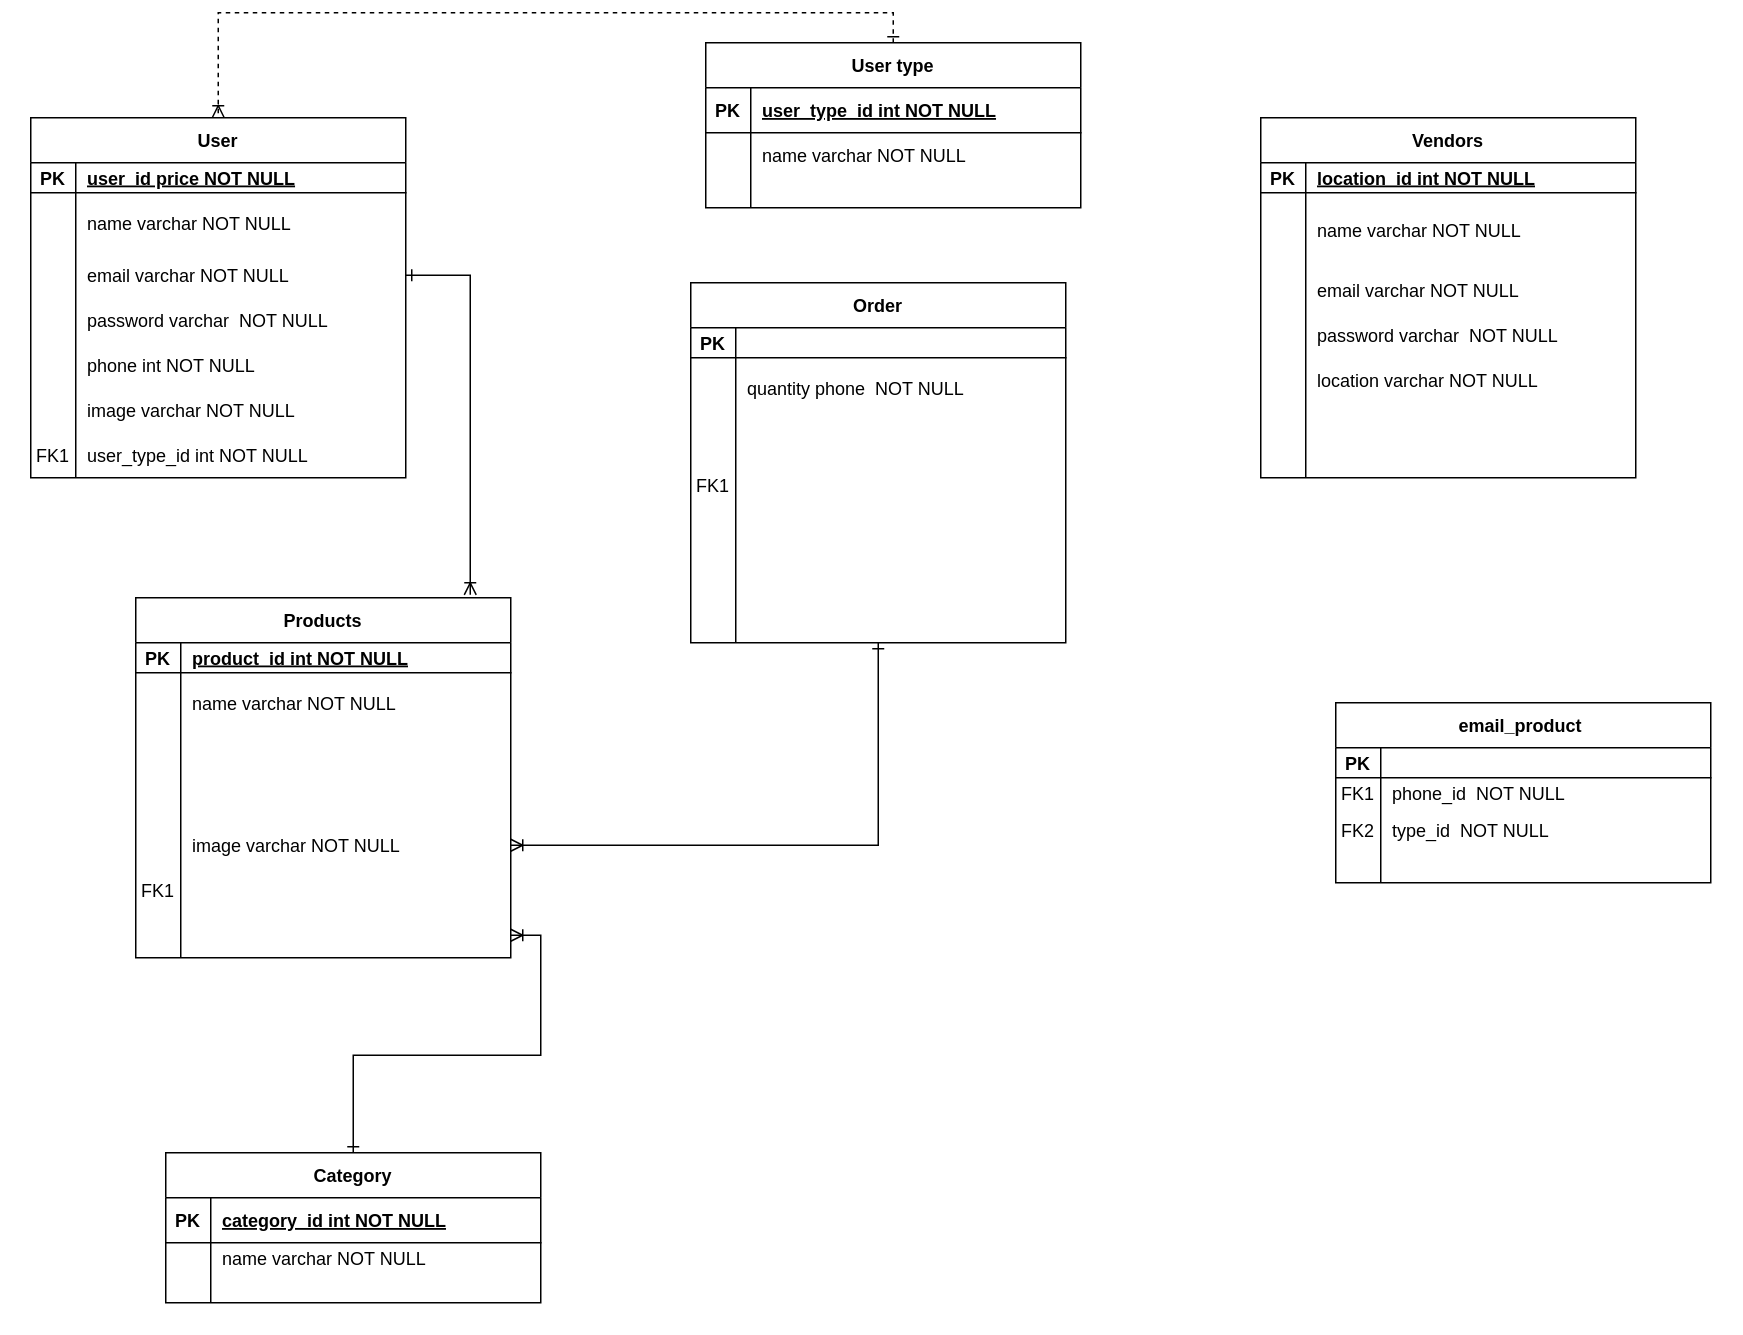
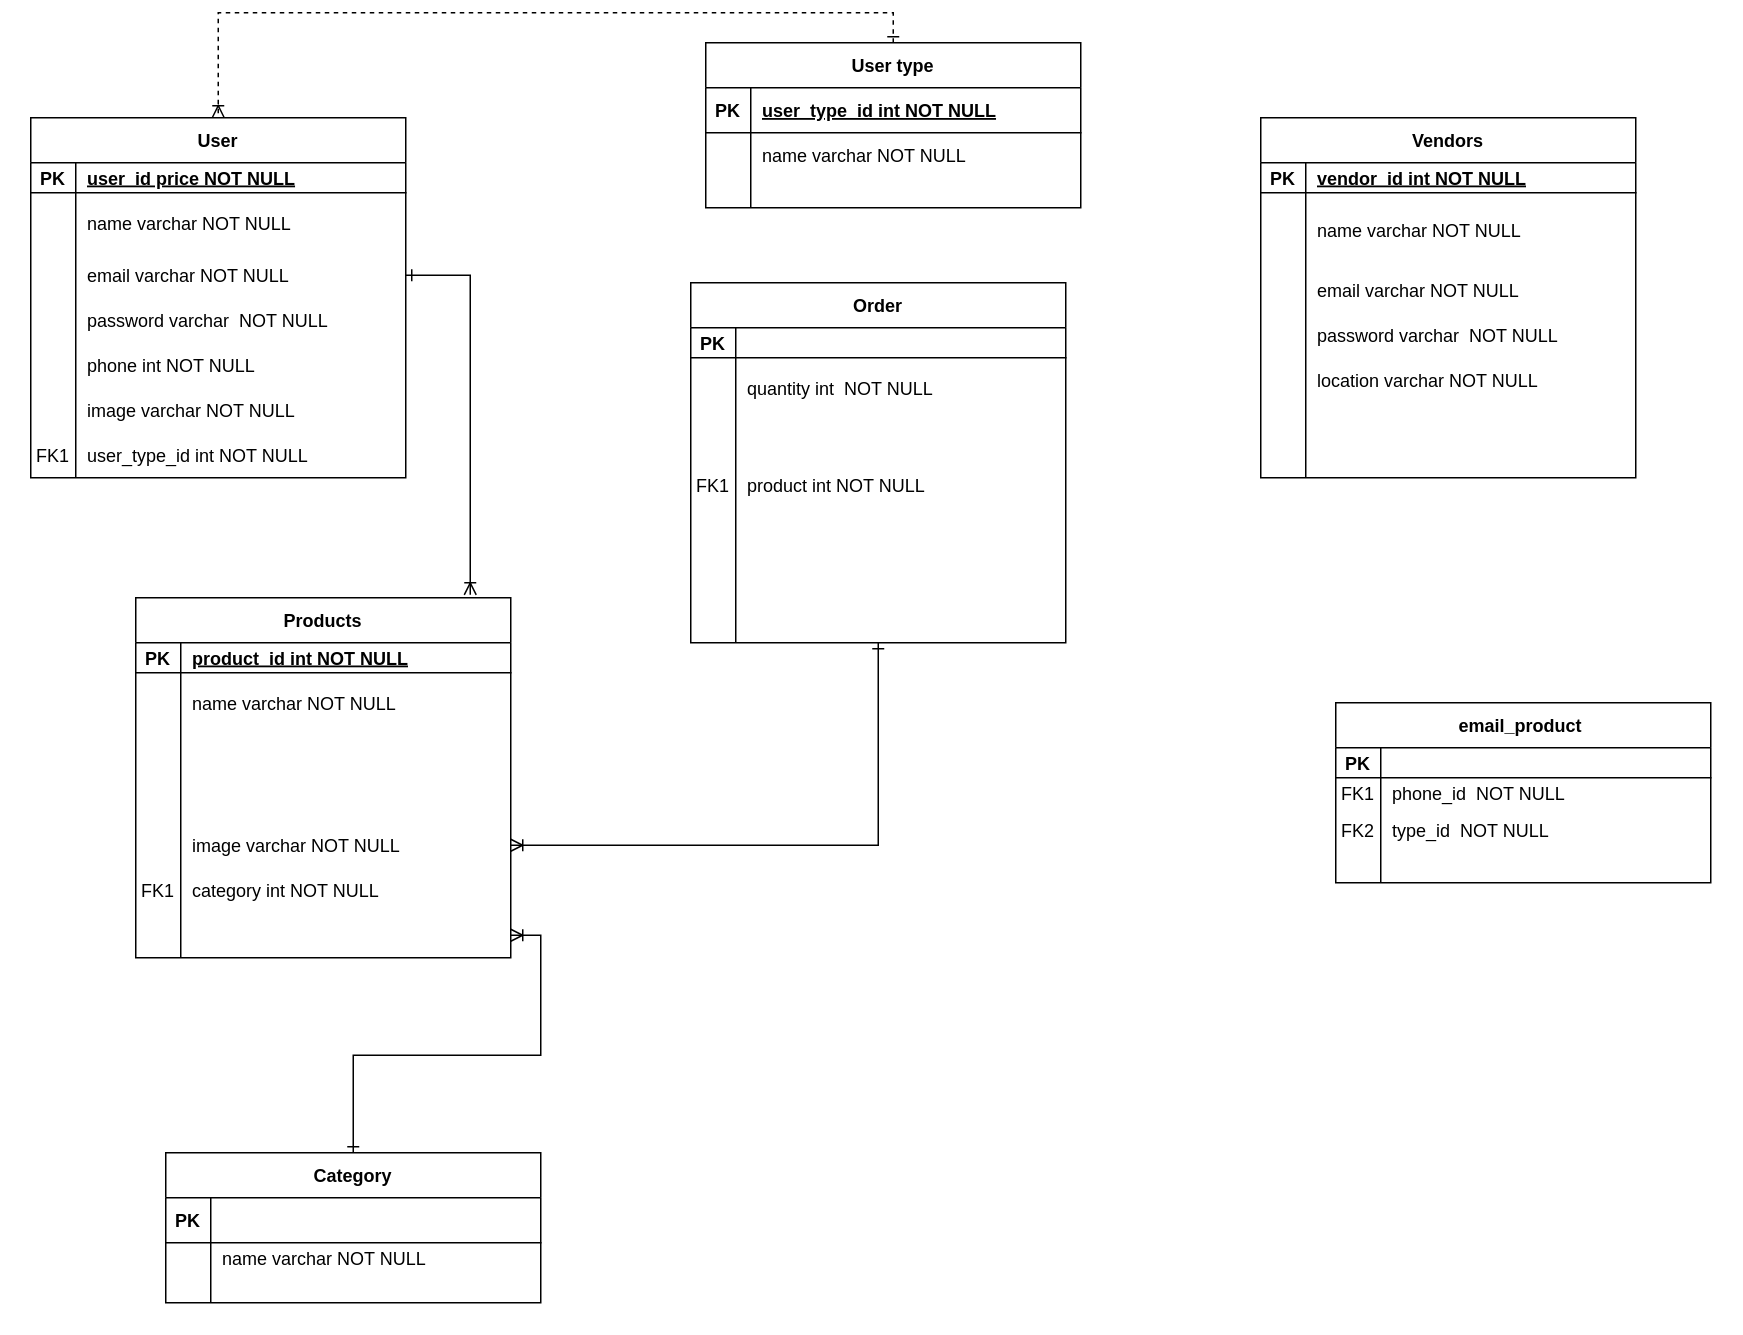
(1422, 179) -> (1416, 179)
(859, 389) -> (846, 389)
none -> (901, 485)
none -> (346, 890)
(376, 1220) -> none
